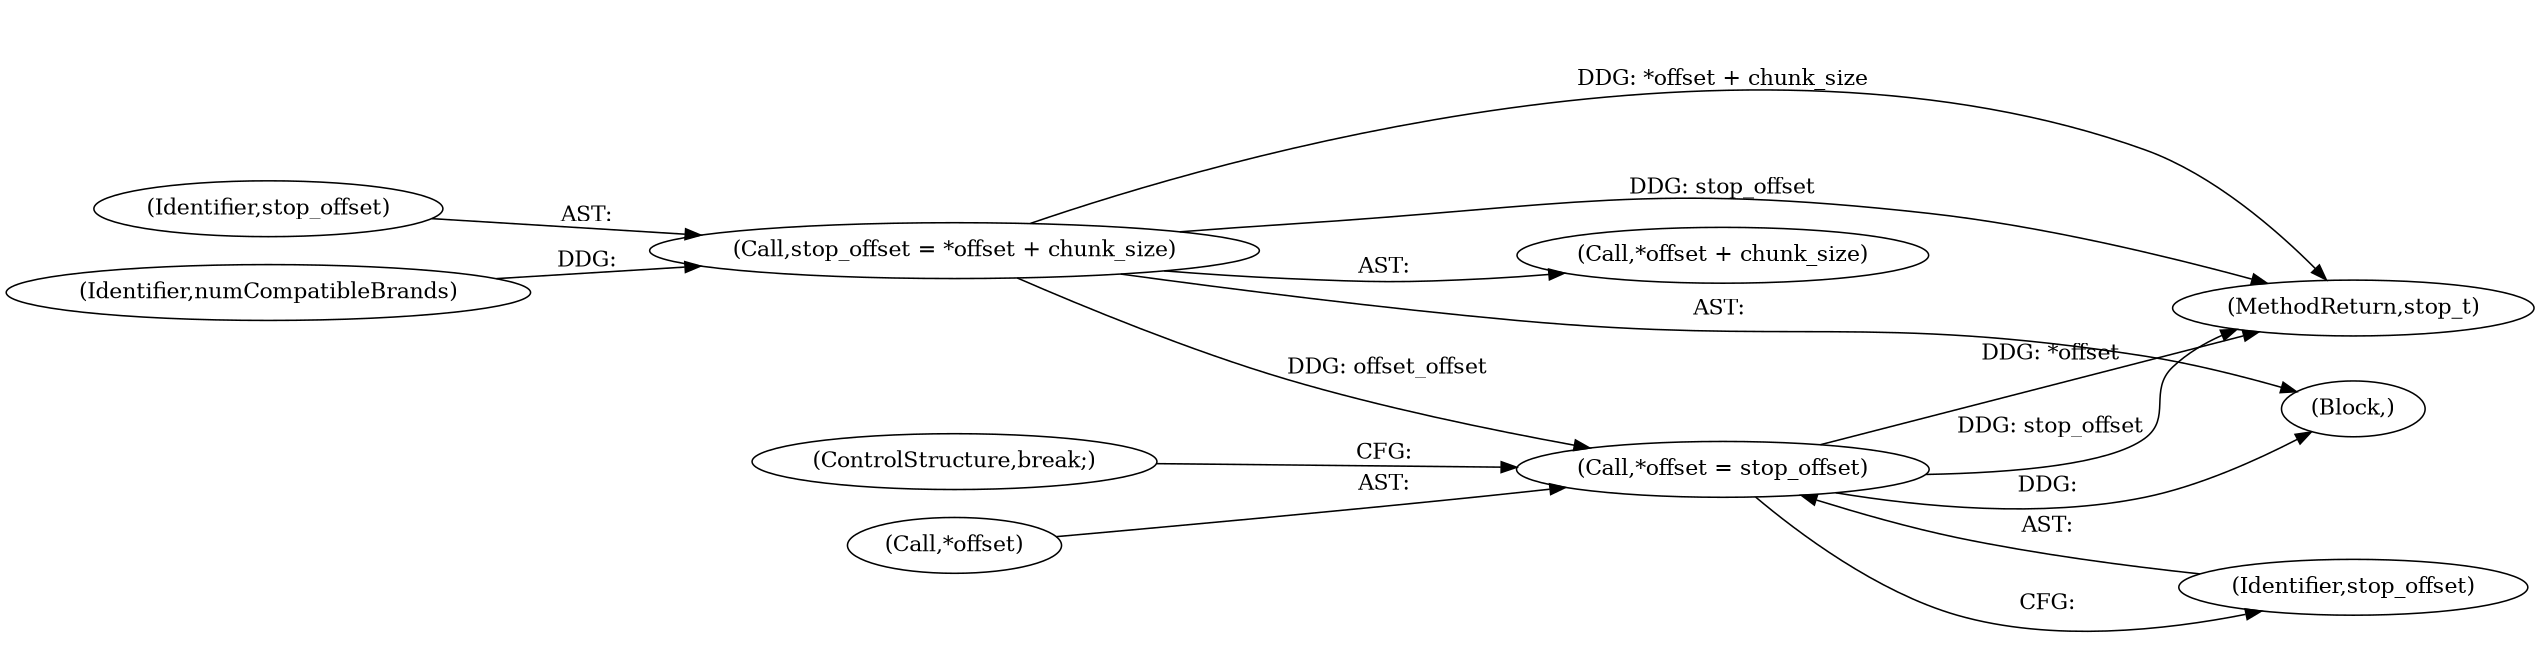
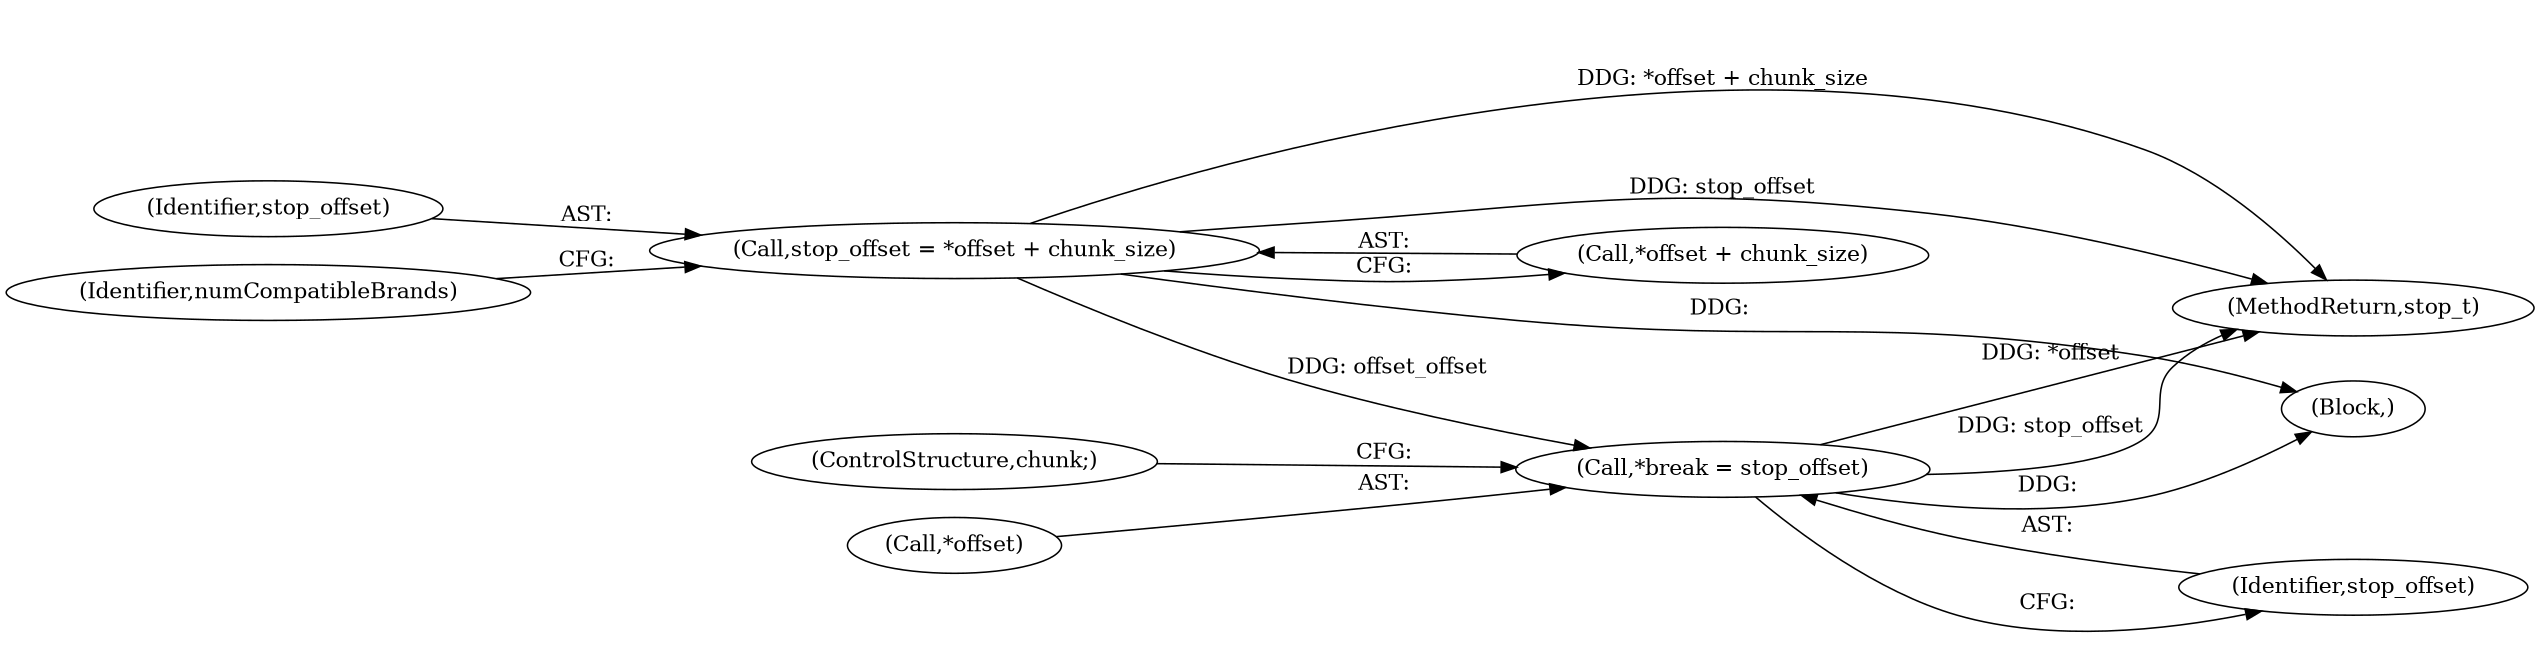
none -> (1396, 253)
(590, 261) -> (590, 261)
(1388, 267) -> (1388, 267)
(1723, 309) -> (1723, 309)
(955, 462) -> (955, 462)
(1723, 469) -> (1723, 469)
